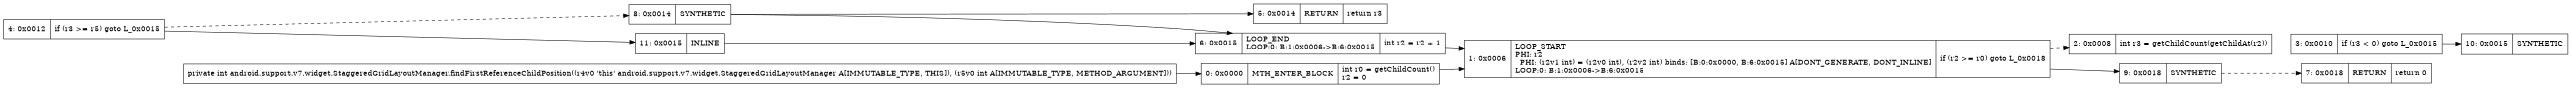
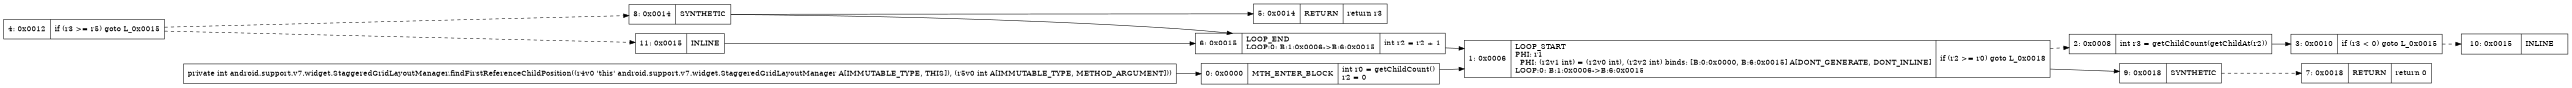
(397, 37) -> (397, 37)
none -> (2279, 44)
(2449, 44) -> (2449, 44)
(2540, 44) -> (2540, 44)
(1530, 55) -> (1530, 55)
